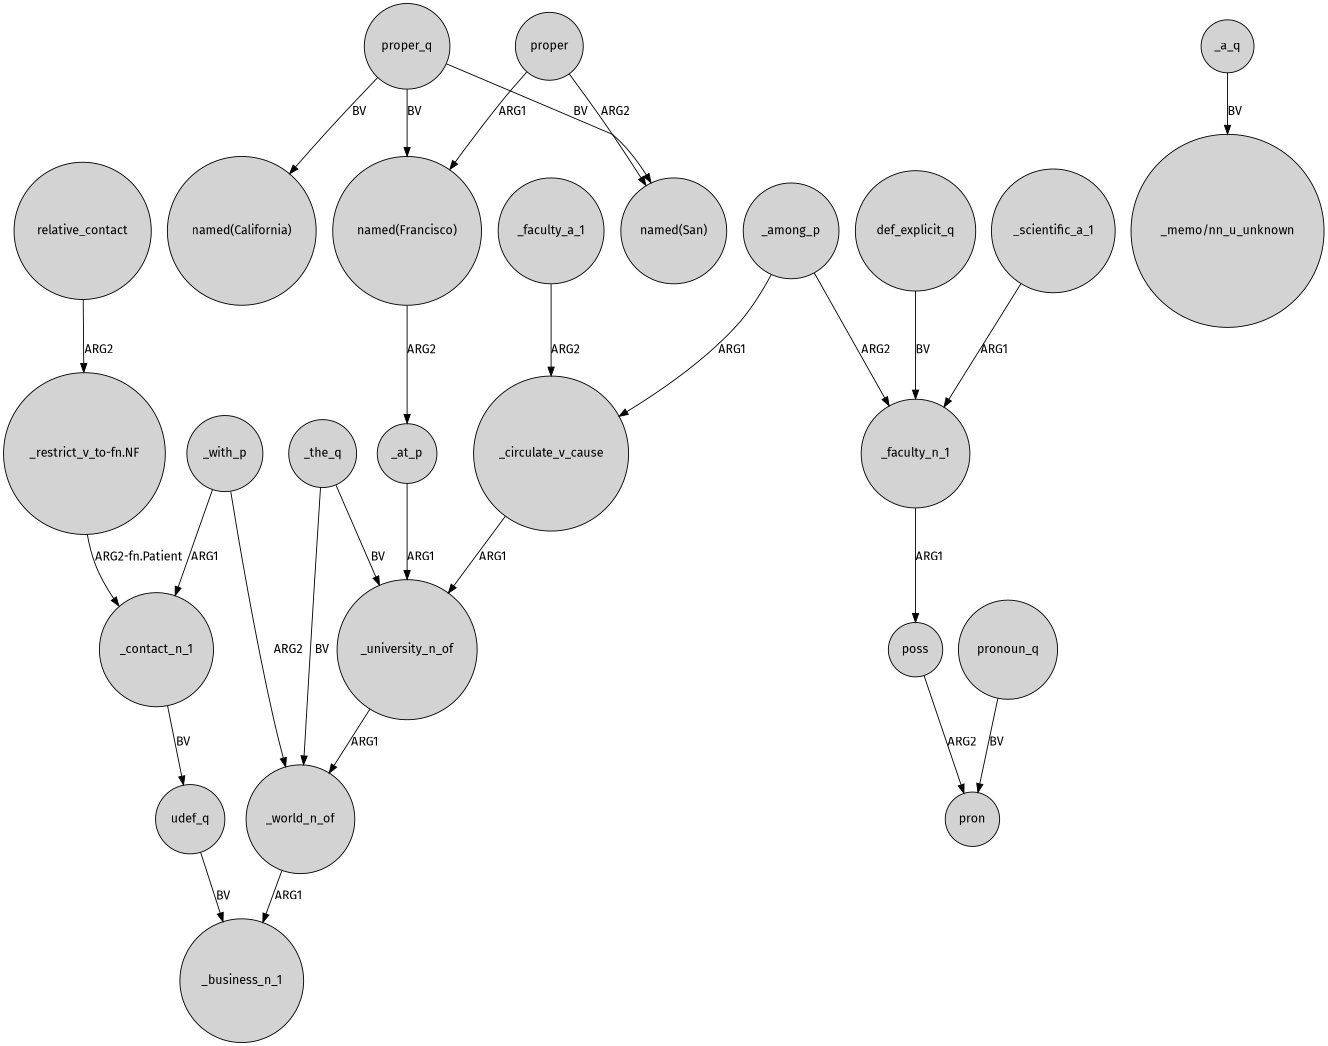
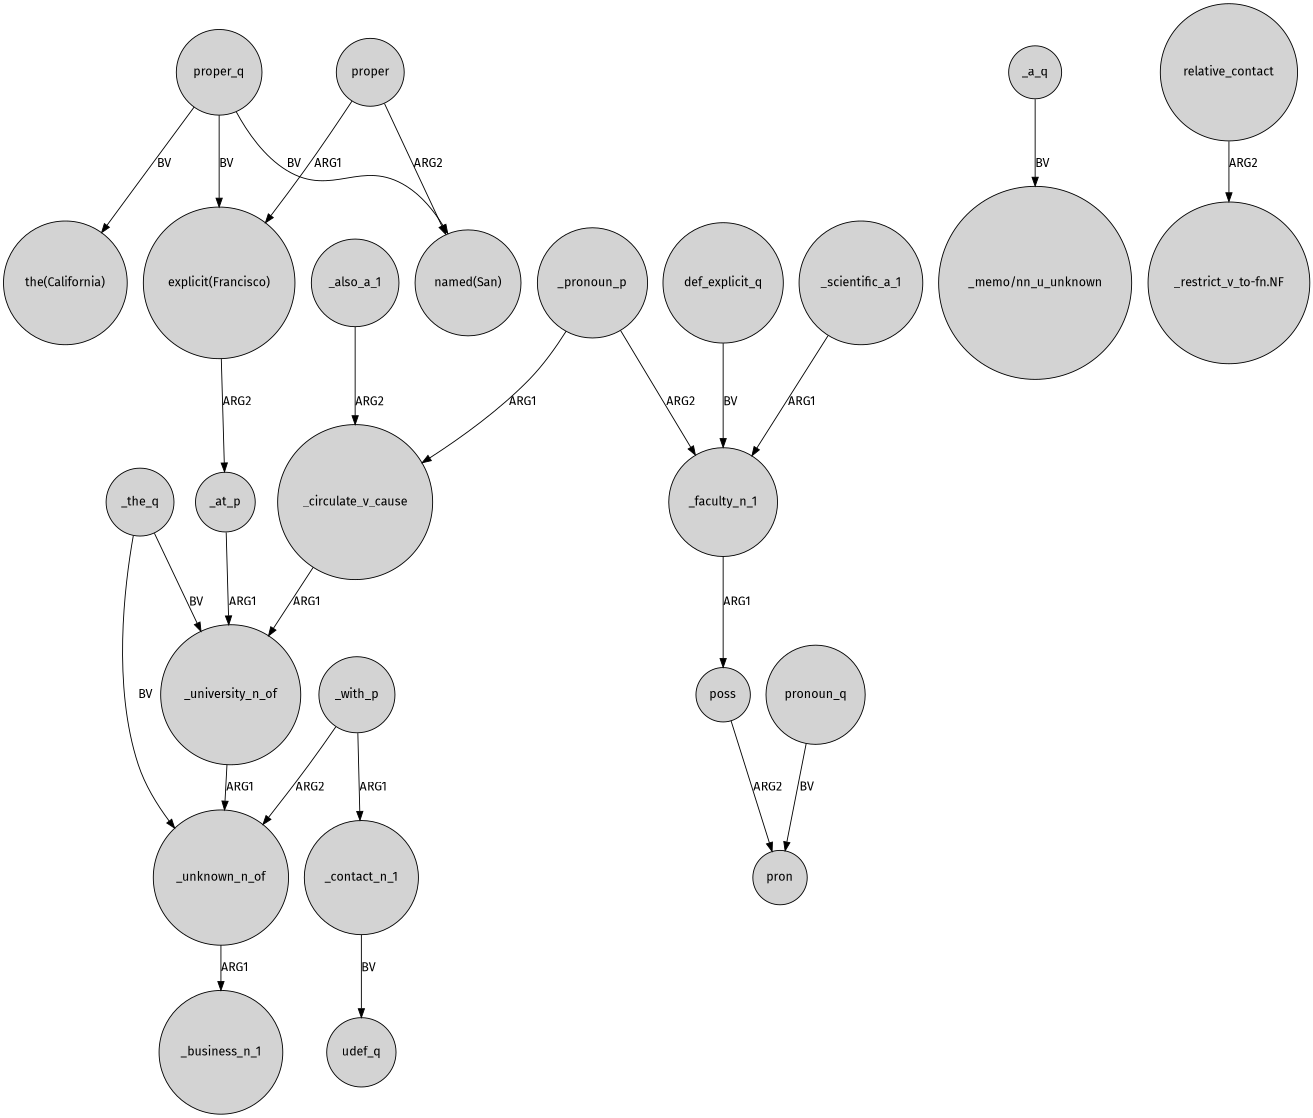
(242, 231) -> (65, 283)
(407, 231) -> (219, 283)
(551, 231) -> (355, 283)
(791, 231) -> (592, 283)
(97, 568) -> none
(300, 819) -> (221, 878)
(210, 883) -> none
